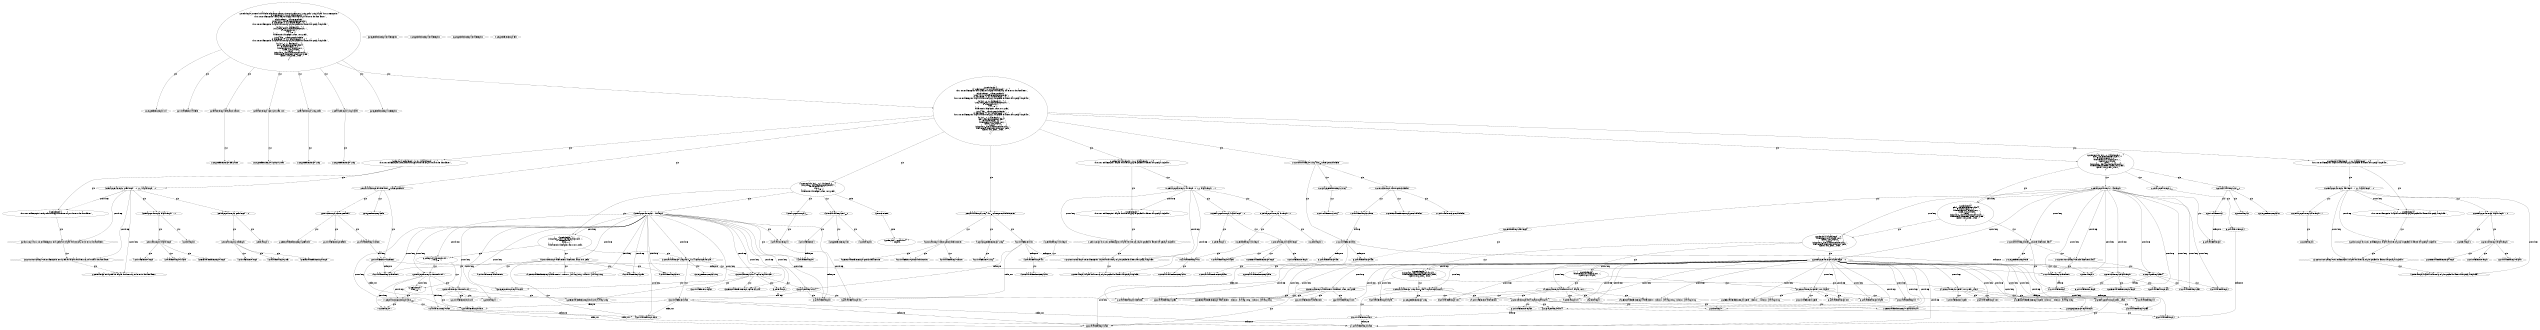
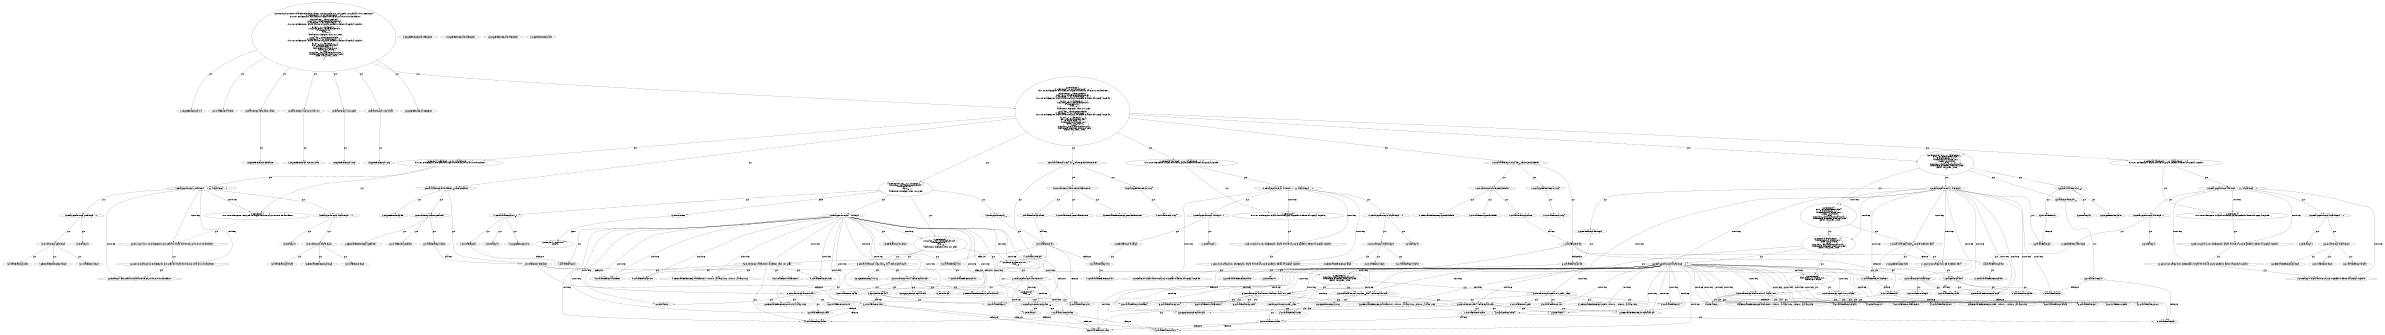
(753, 225) -> (872, 227)
none -> (1039, 229)
none -> (2073, 244)
(1361, 254) -> (1577, 257)
none -> (2073, 286)
(1746, 325) -> (1271, 311)
